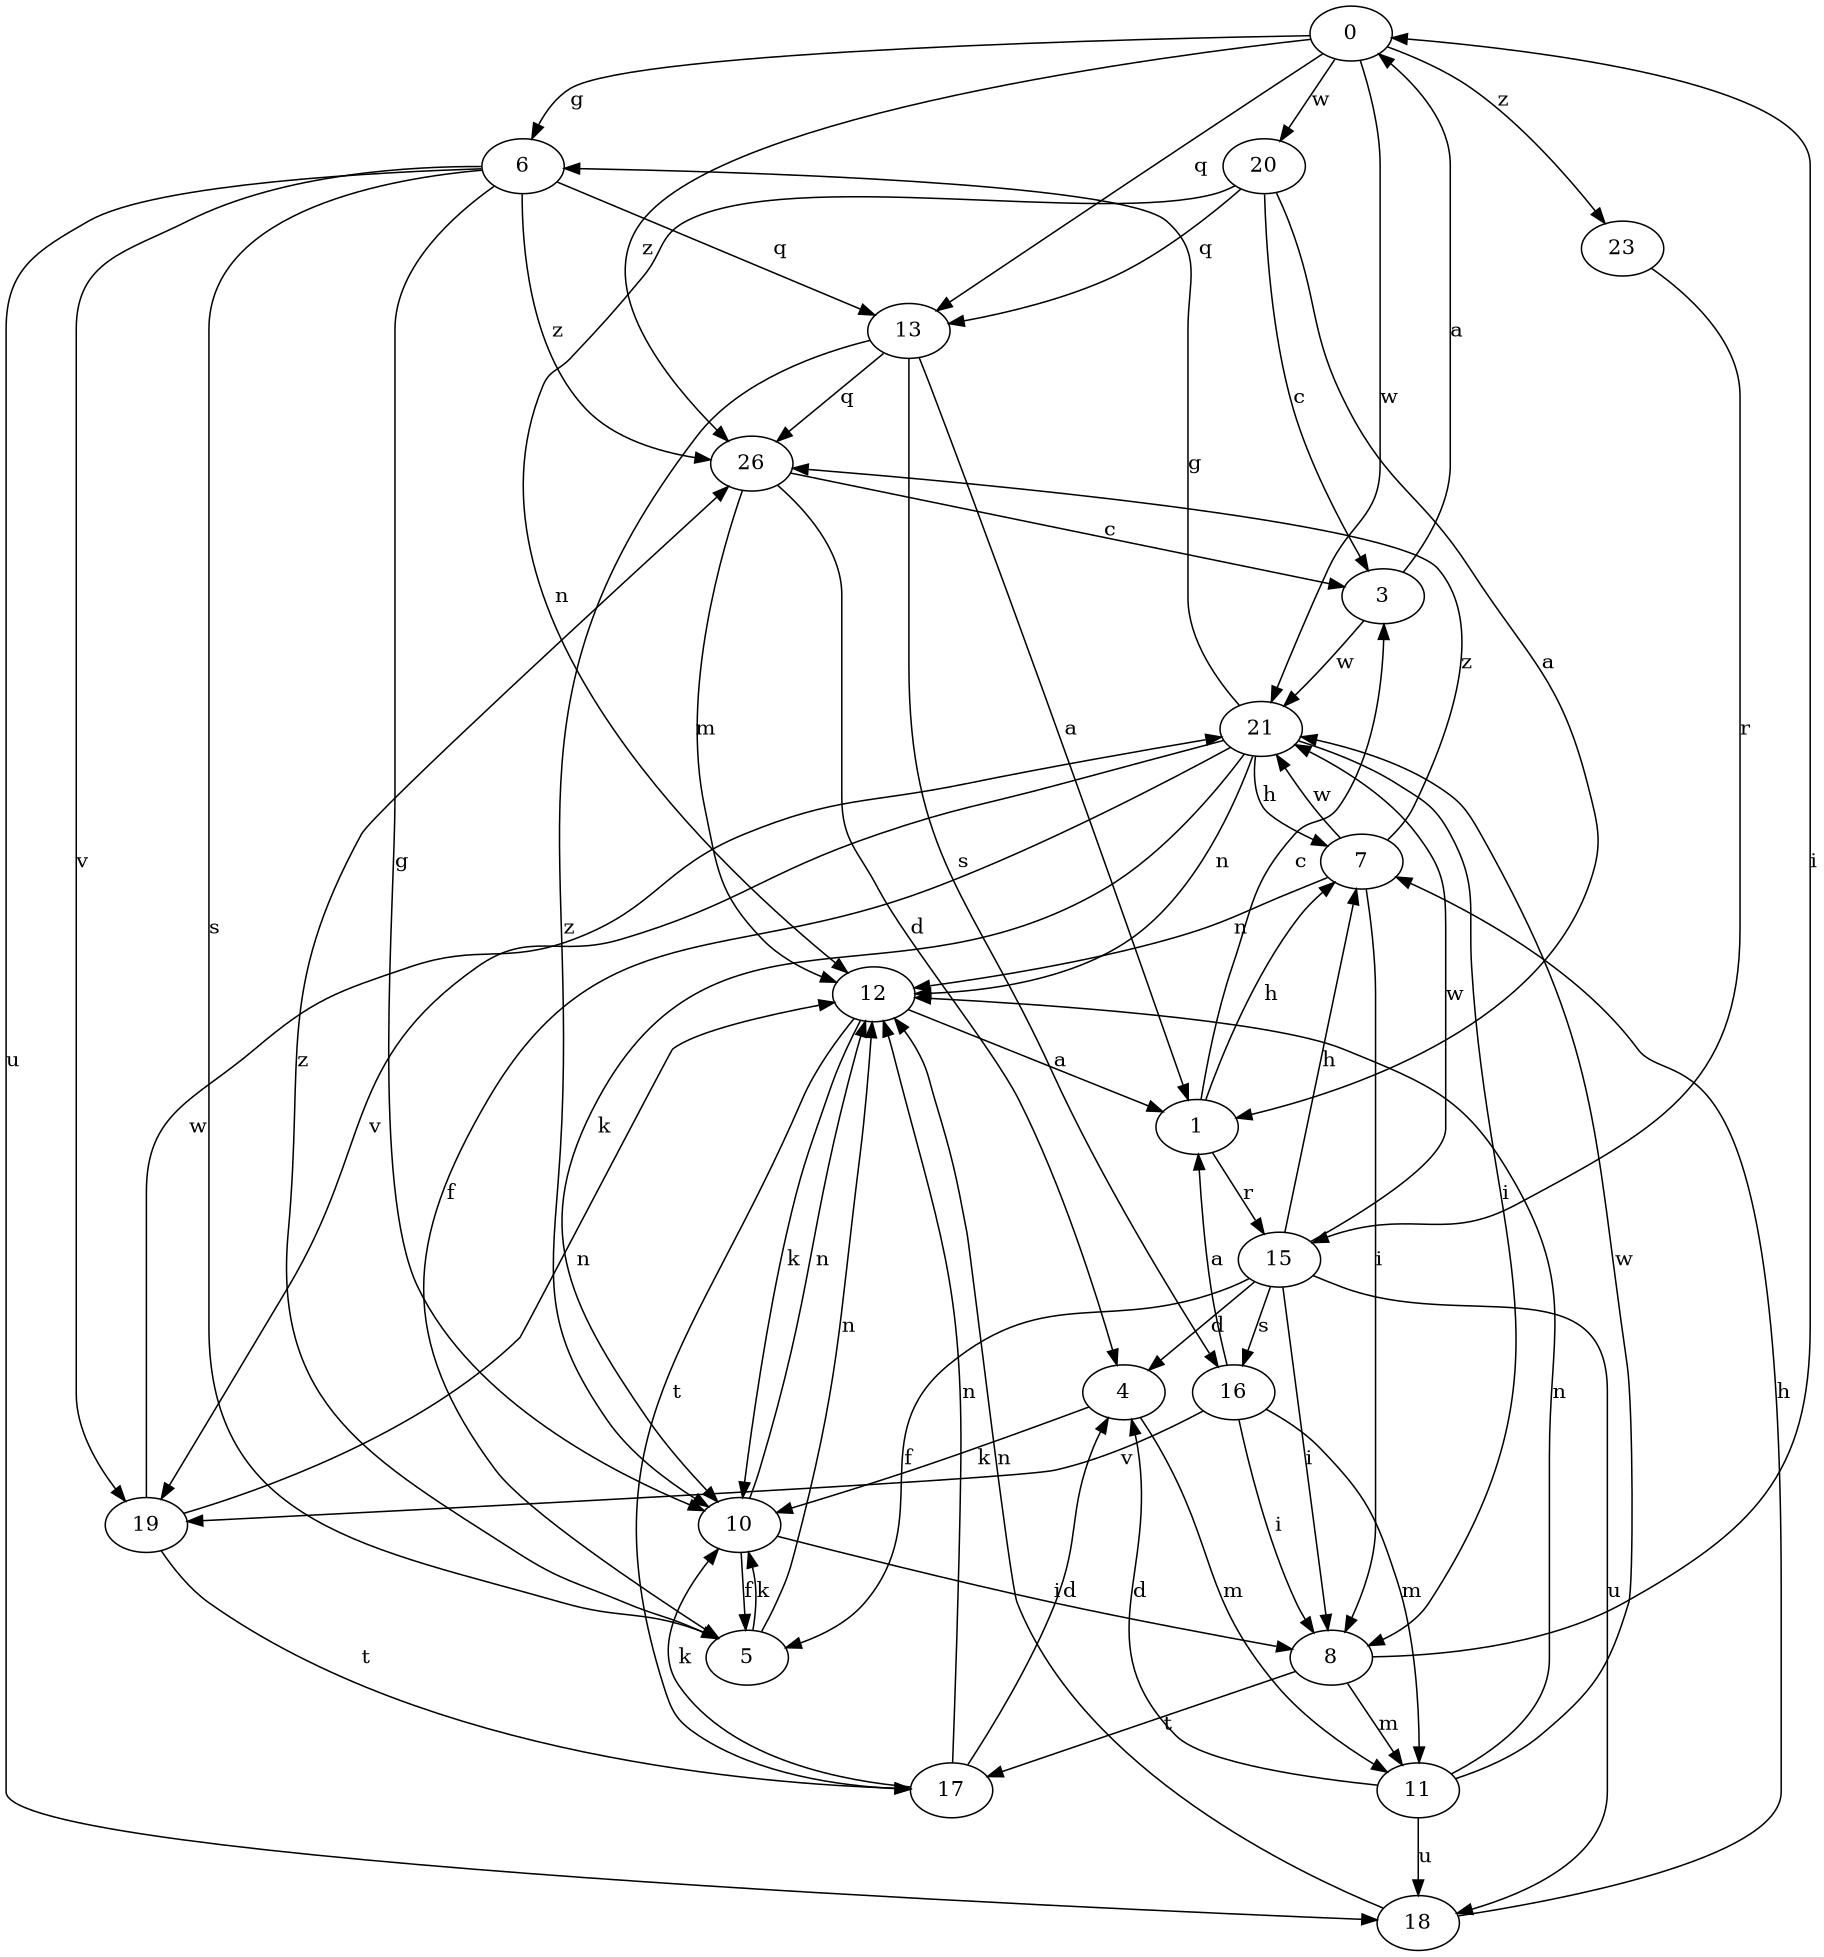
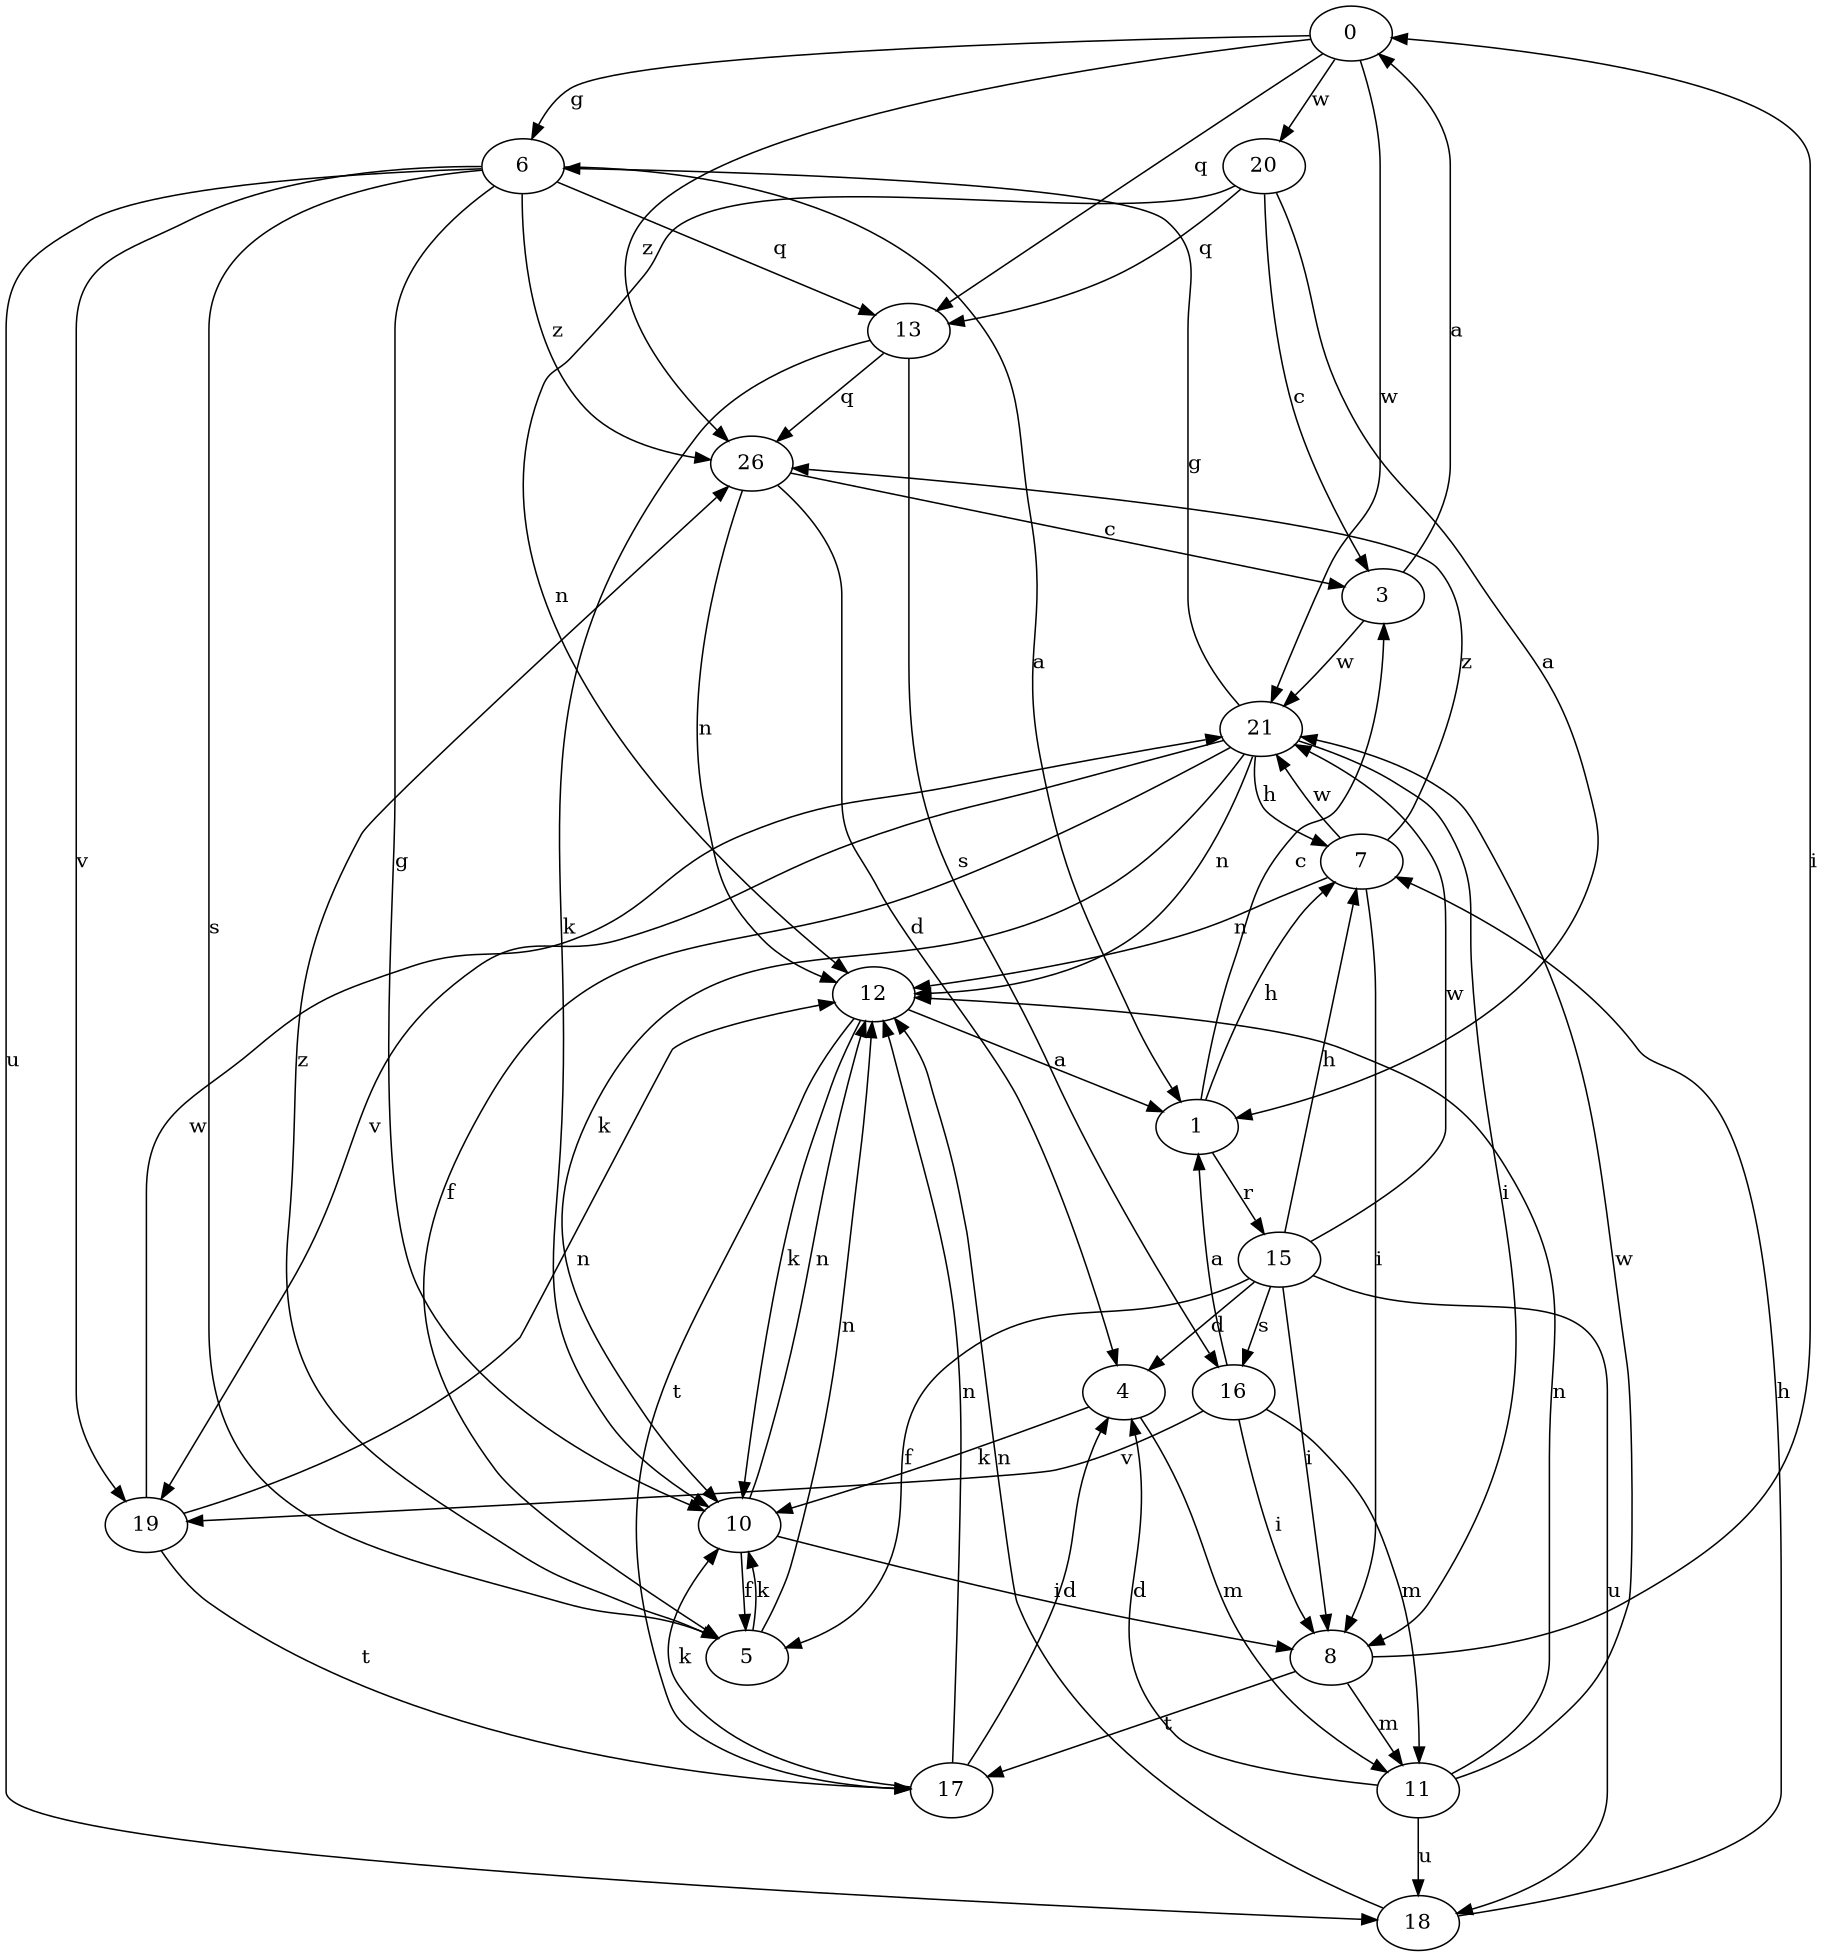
(1623, 249) -> none
(1054, 720) -> (1023, 455)
(706, 729) -> (706, 729)
(570, 928) -> (570, 928)
